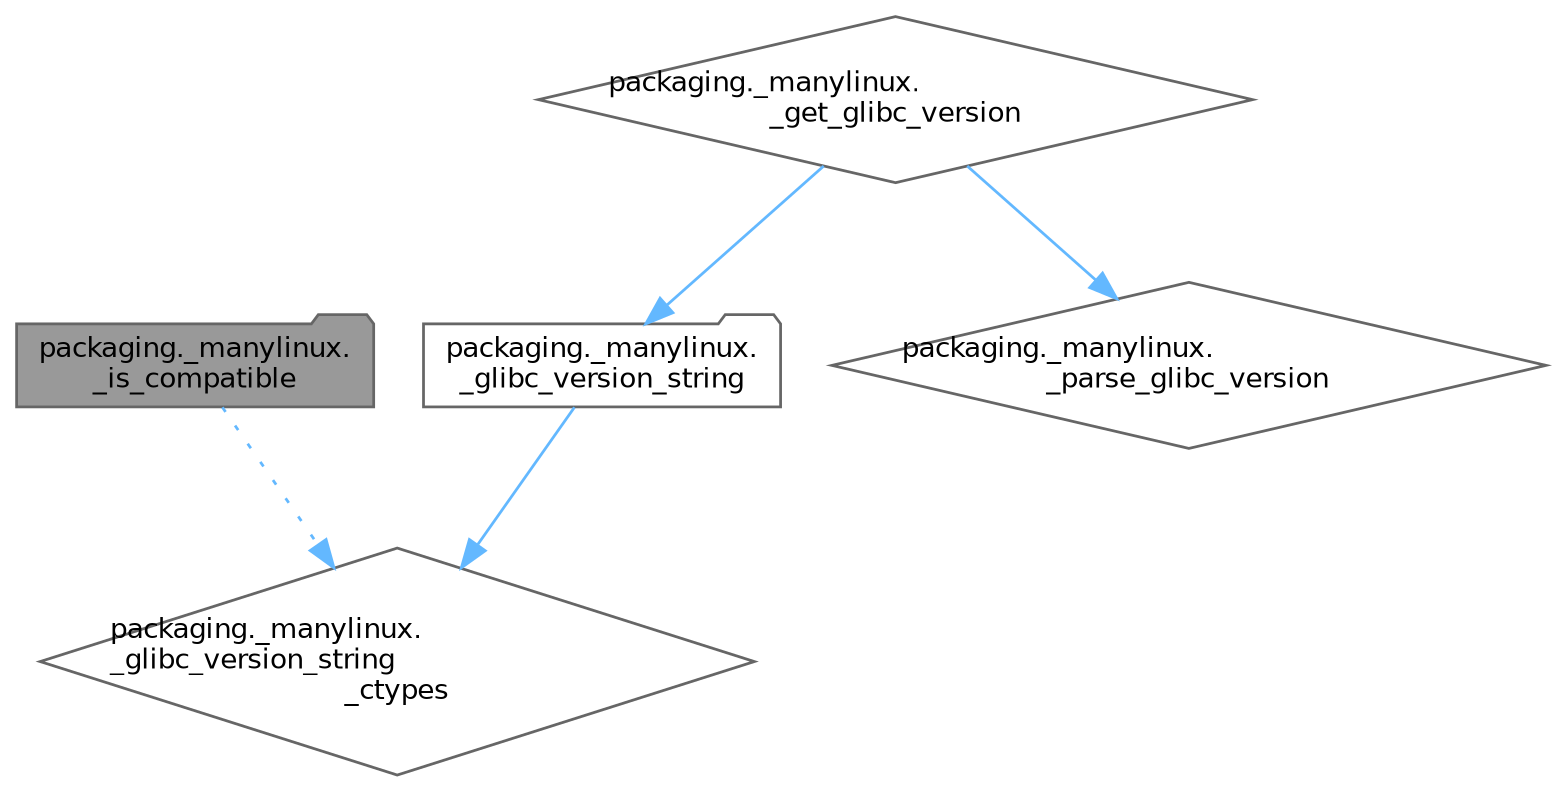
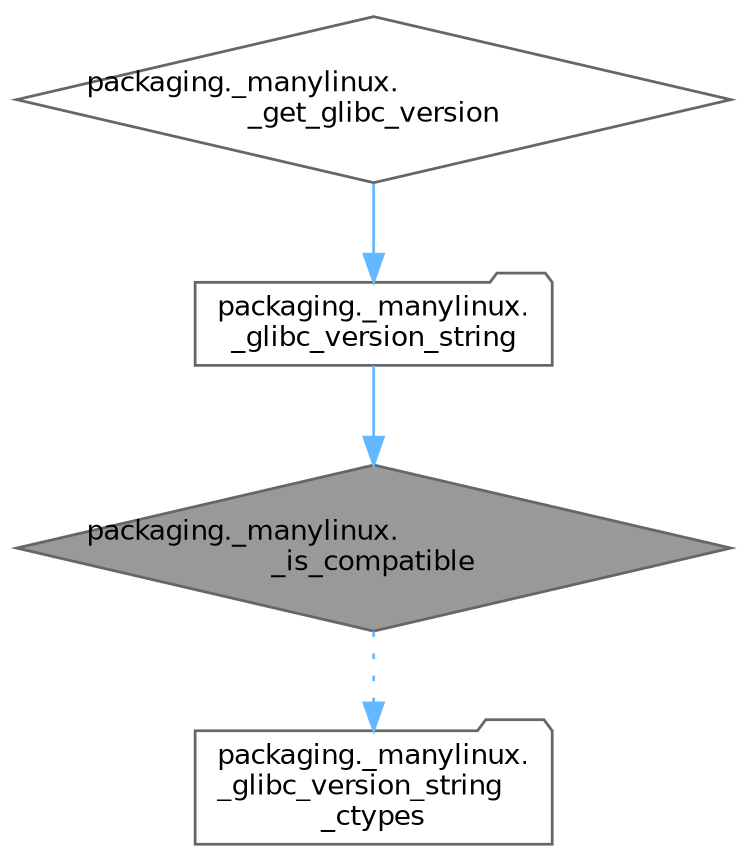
(195, 365) -> (374, 548)
(1189, 365) -> none
(526, 476) -> (374, 401)
(397, 662) -> (374, 788)
